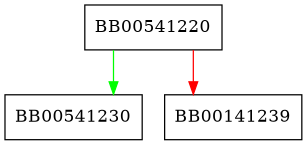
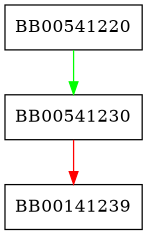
(193, 66) -> (74, 156)
